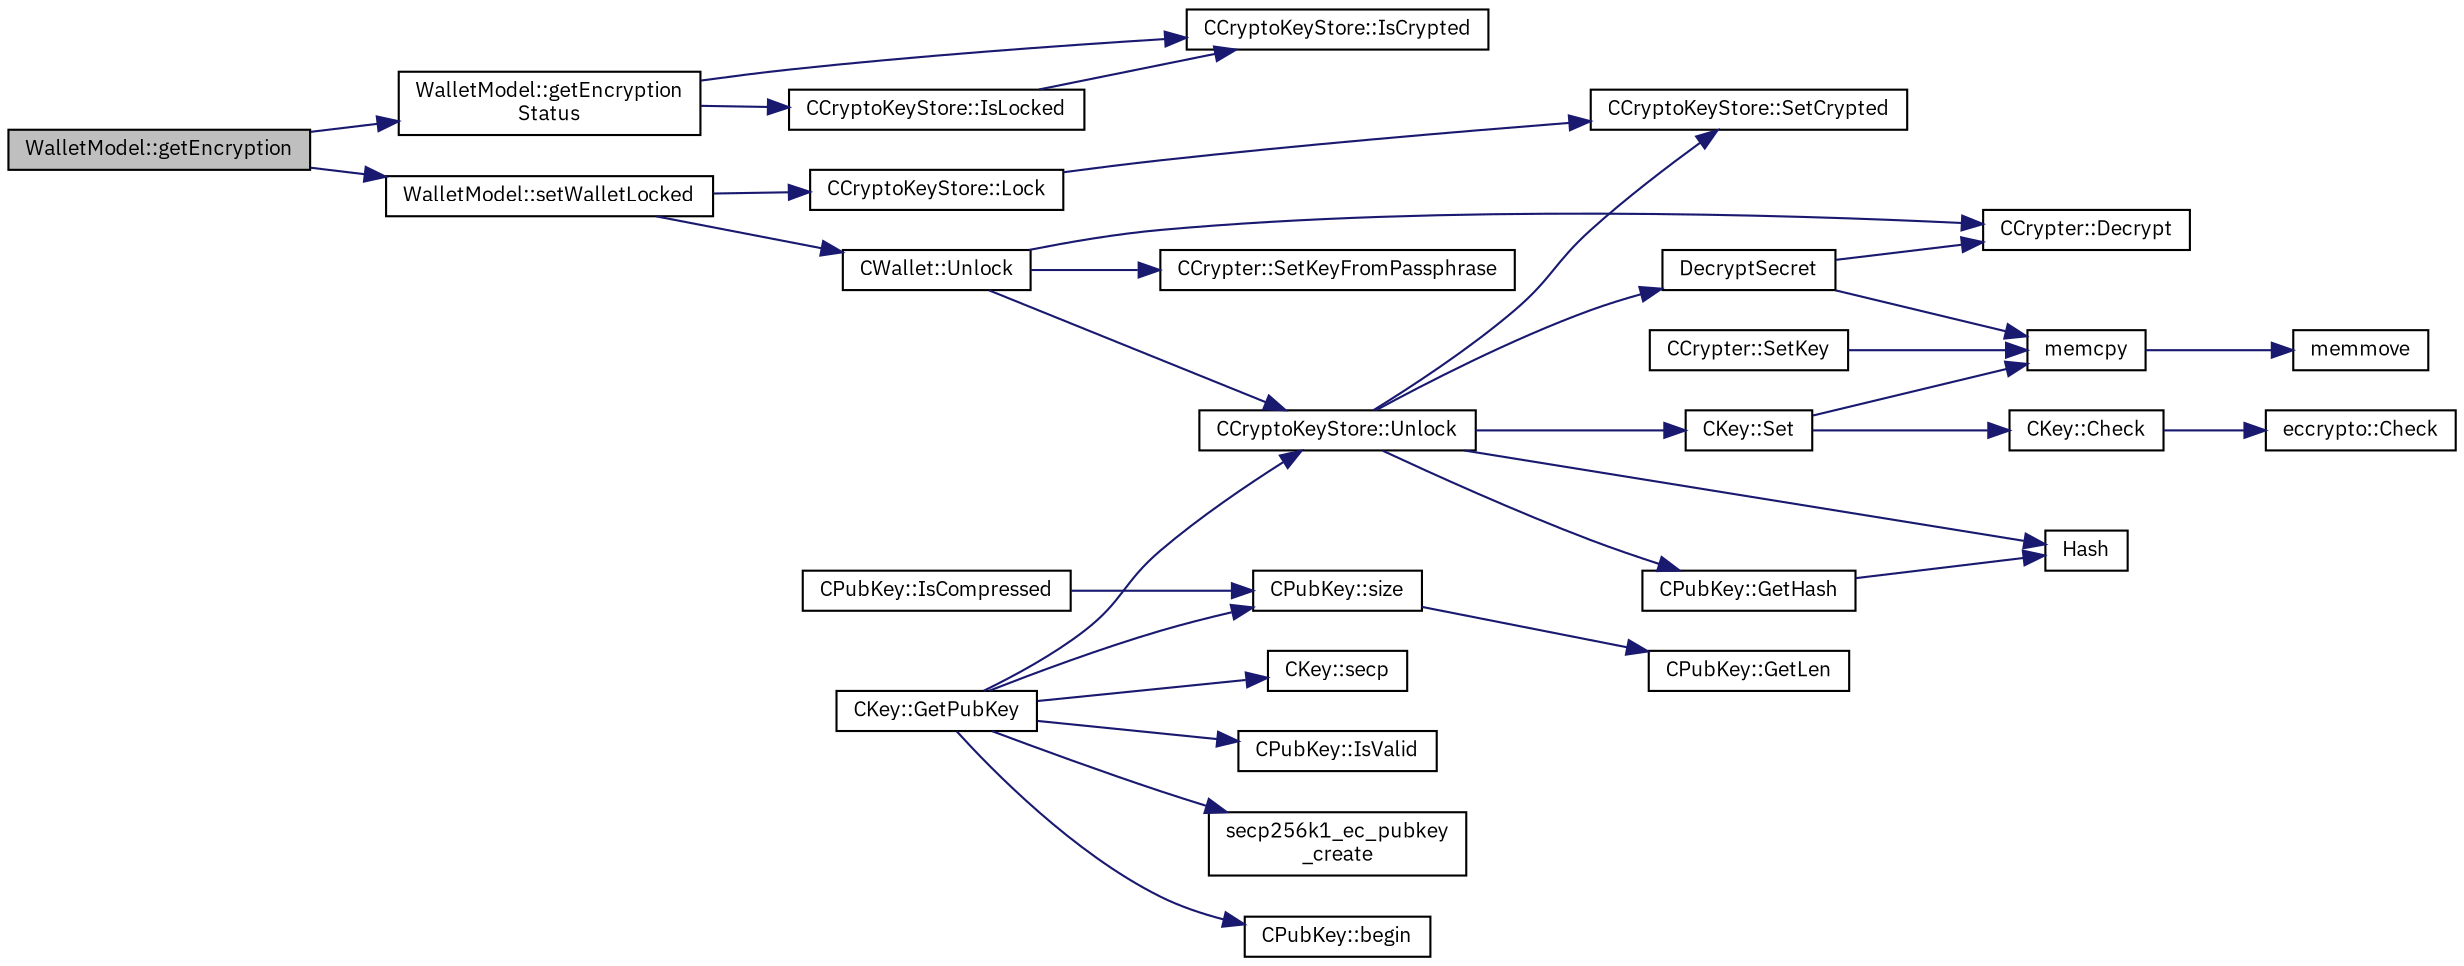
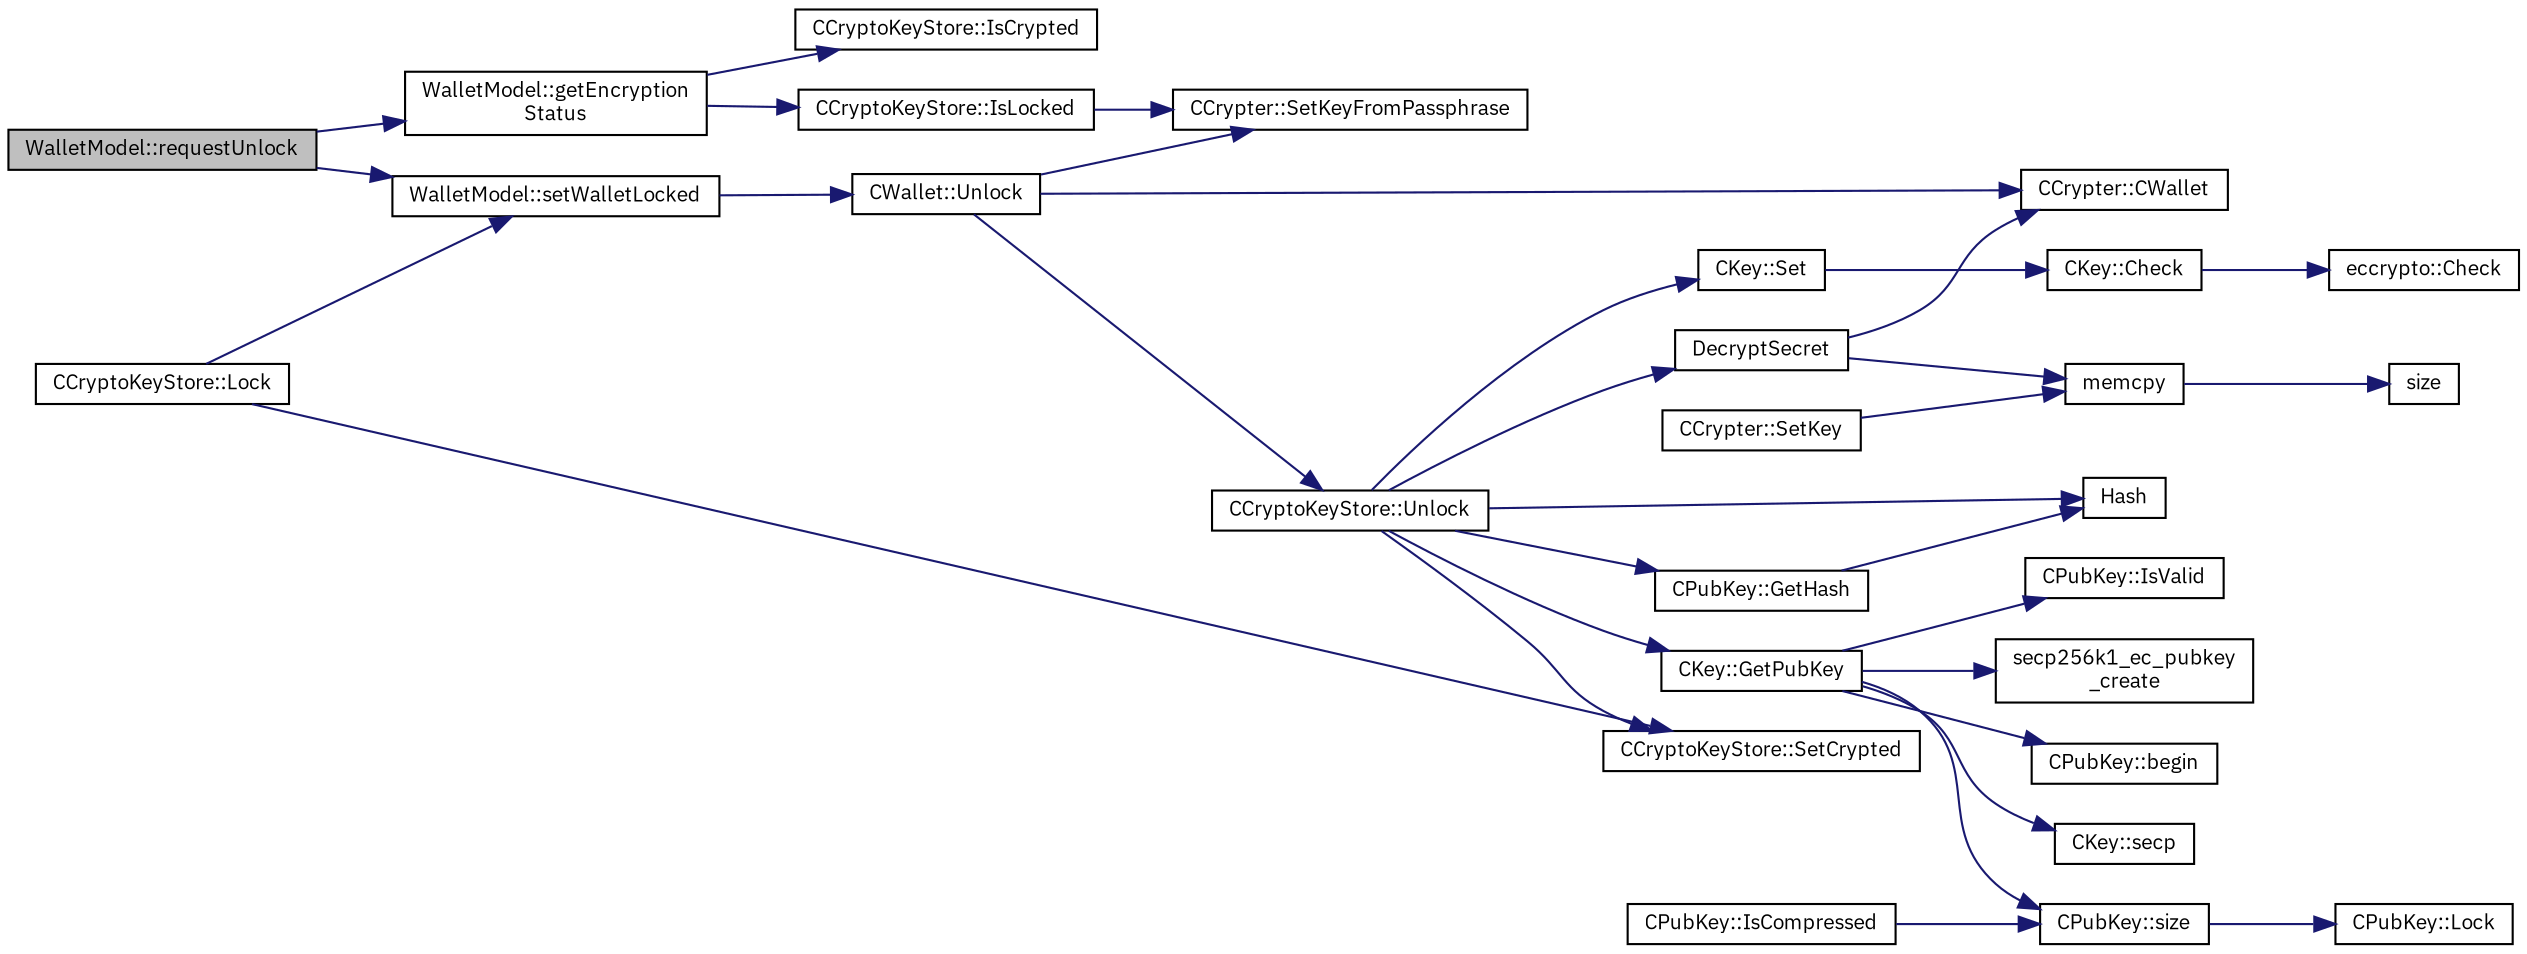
(1127, 72) -> (1123, 110)
(159, 150) -> (162, 150)
(751, 193) -> (349, 295)
(2087, 230) -> (2124, 190)
(2361, 350) -> (2424, 384)
(1910, 392) -> none
(1134, 578) -> (1516, 594)
(1749, 671) -> (2424, 924)
